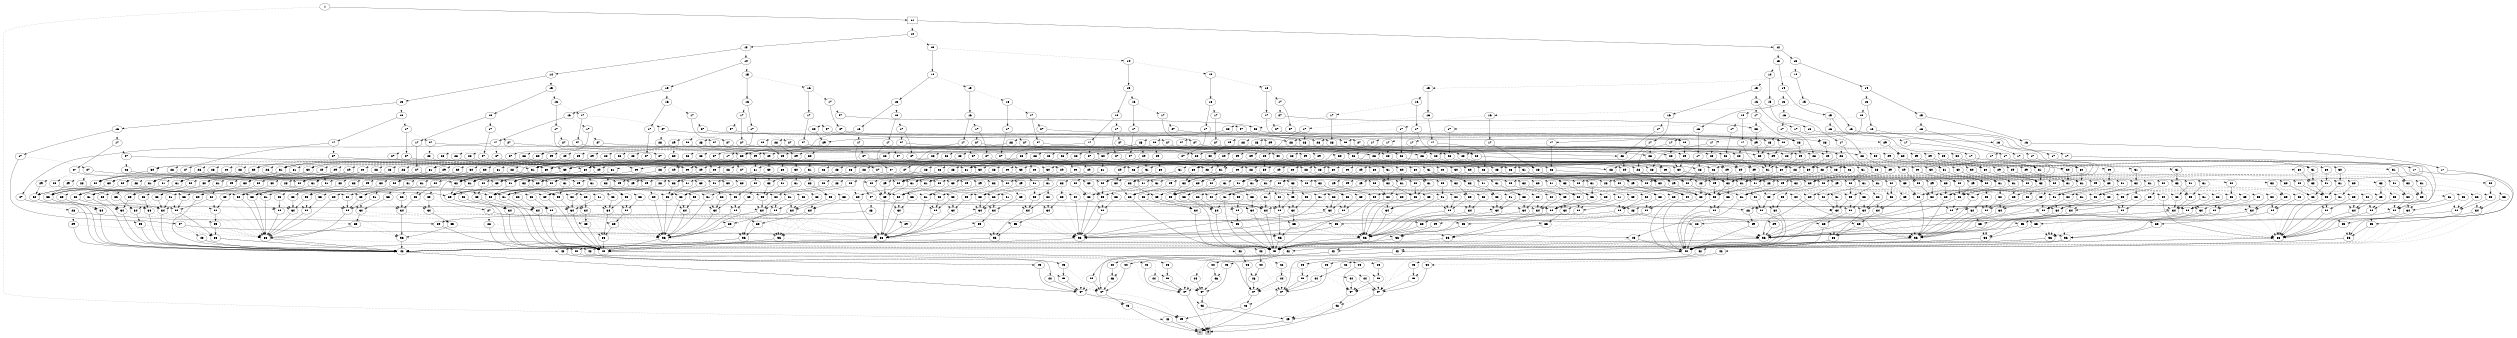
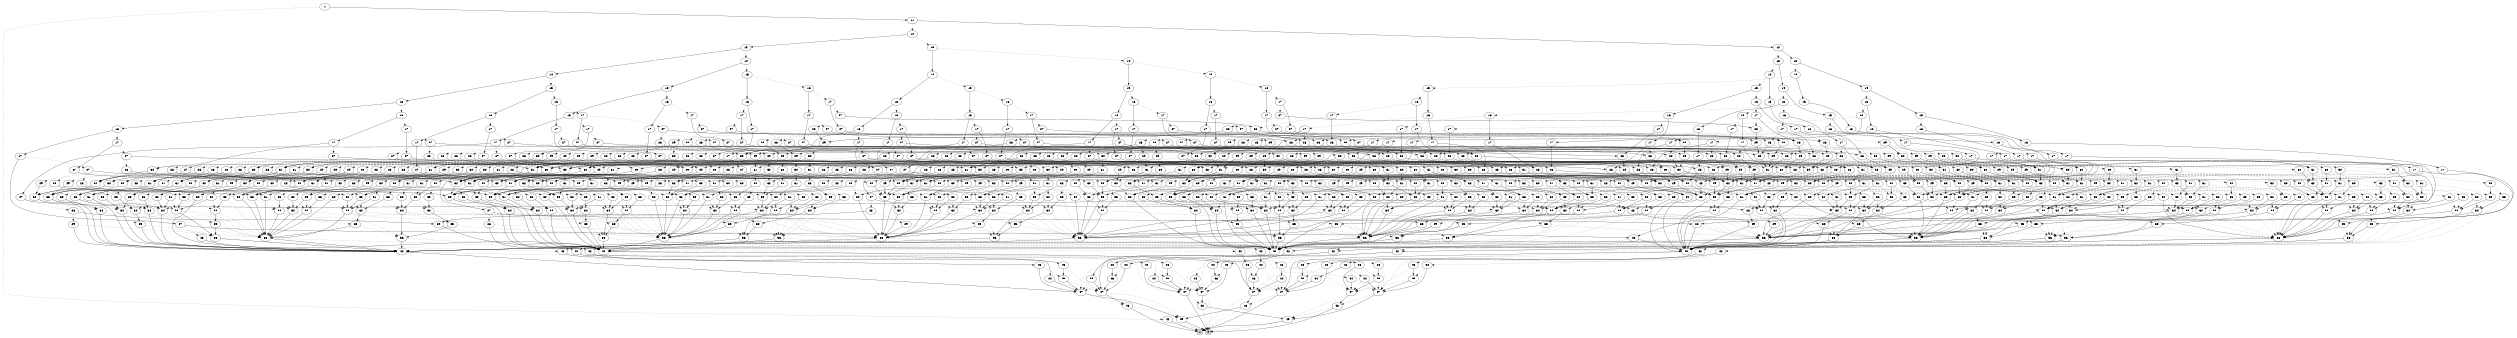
(912, 20) -> (912, 20)
